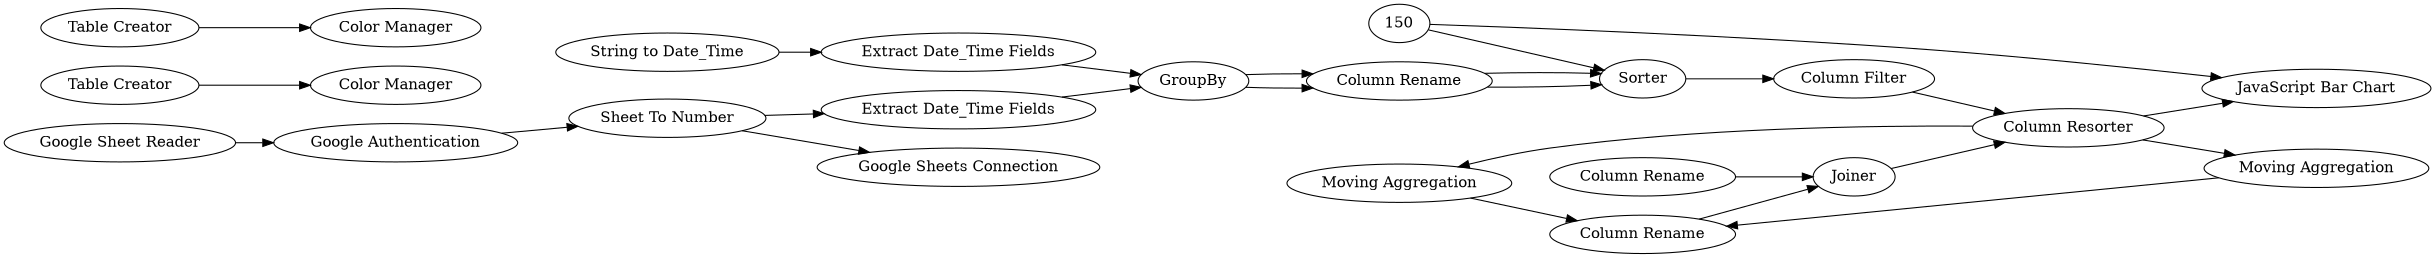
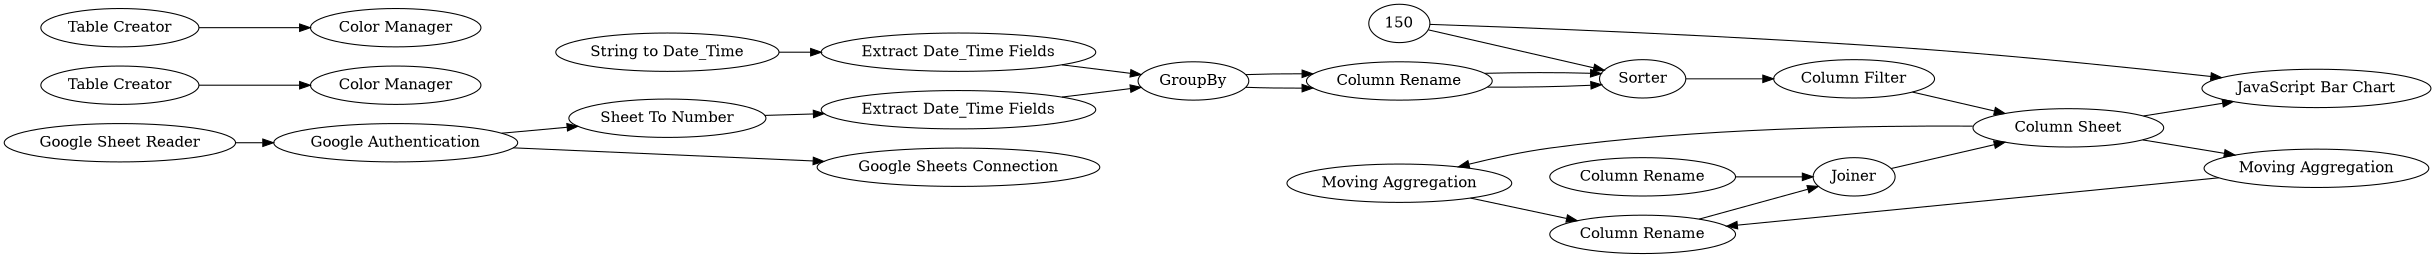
(2068, 128) -> (2068, 128)
(800, 141) -> (663, 154)
